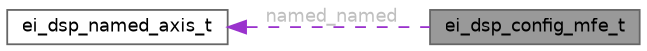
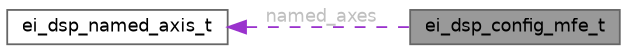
(329, 17) -> (319, 17)
